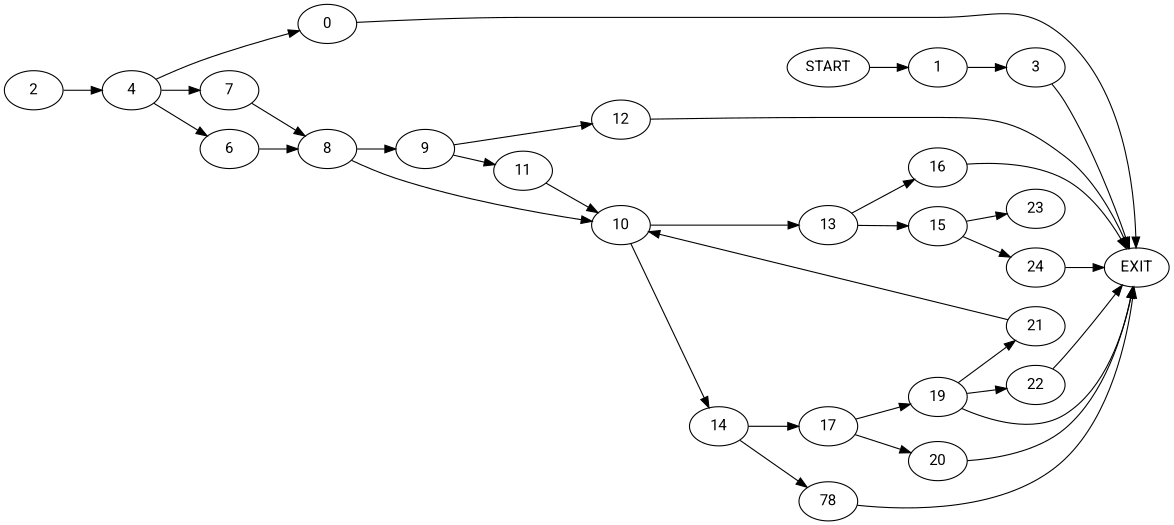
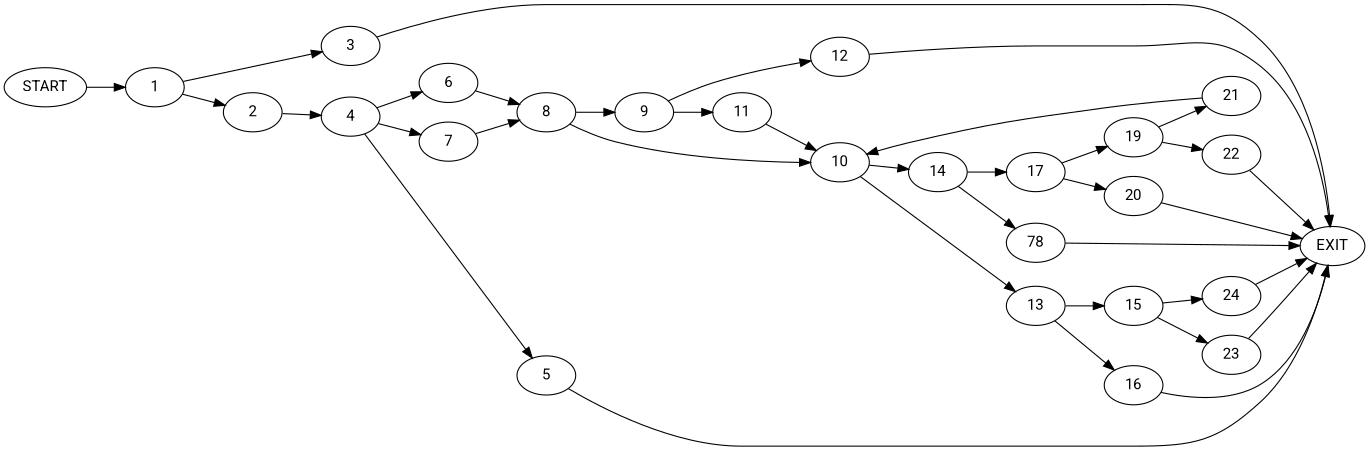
(327, 24) -> (546, 375)
none -> (199, 98)
(1077, 405) -> (1279, 305)
